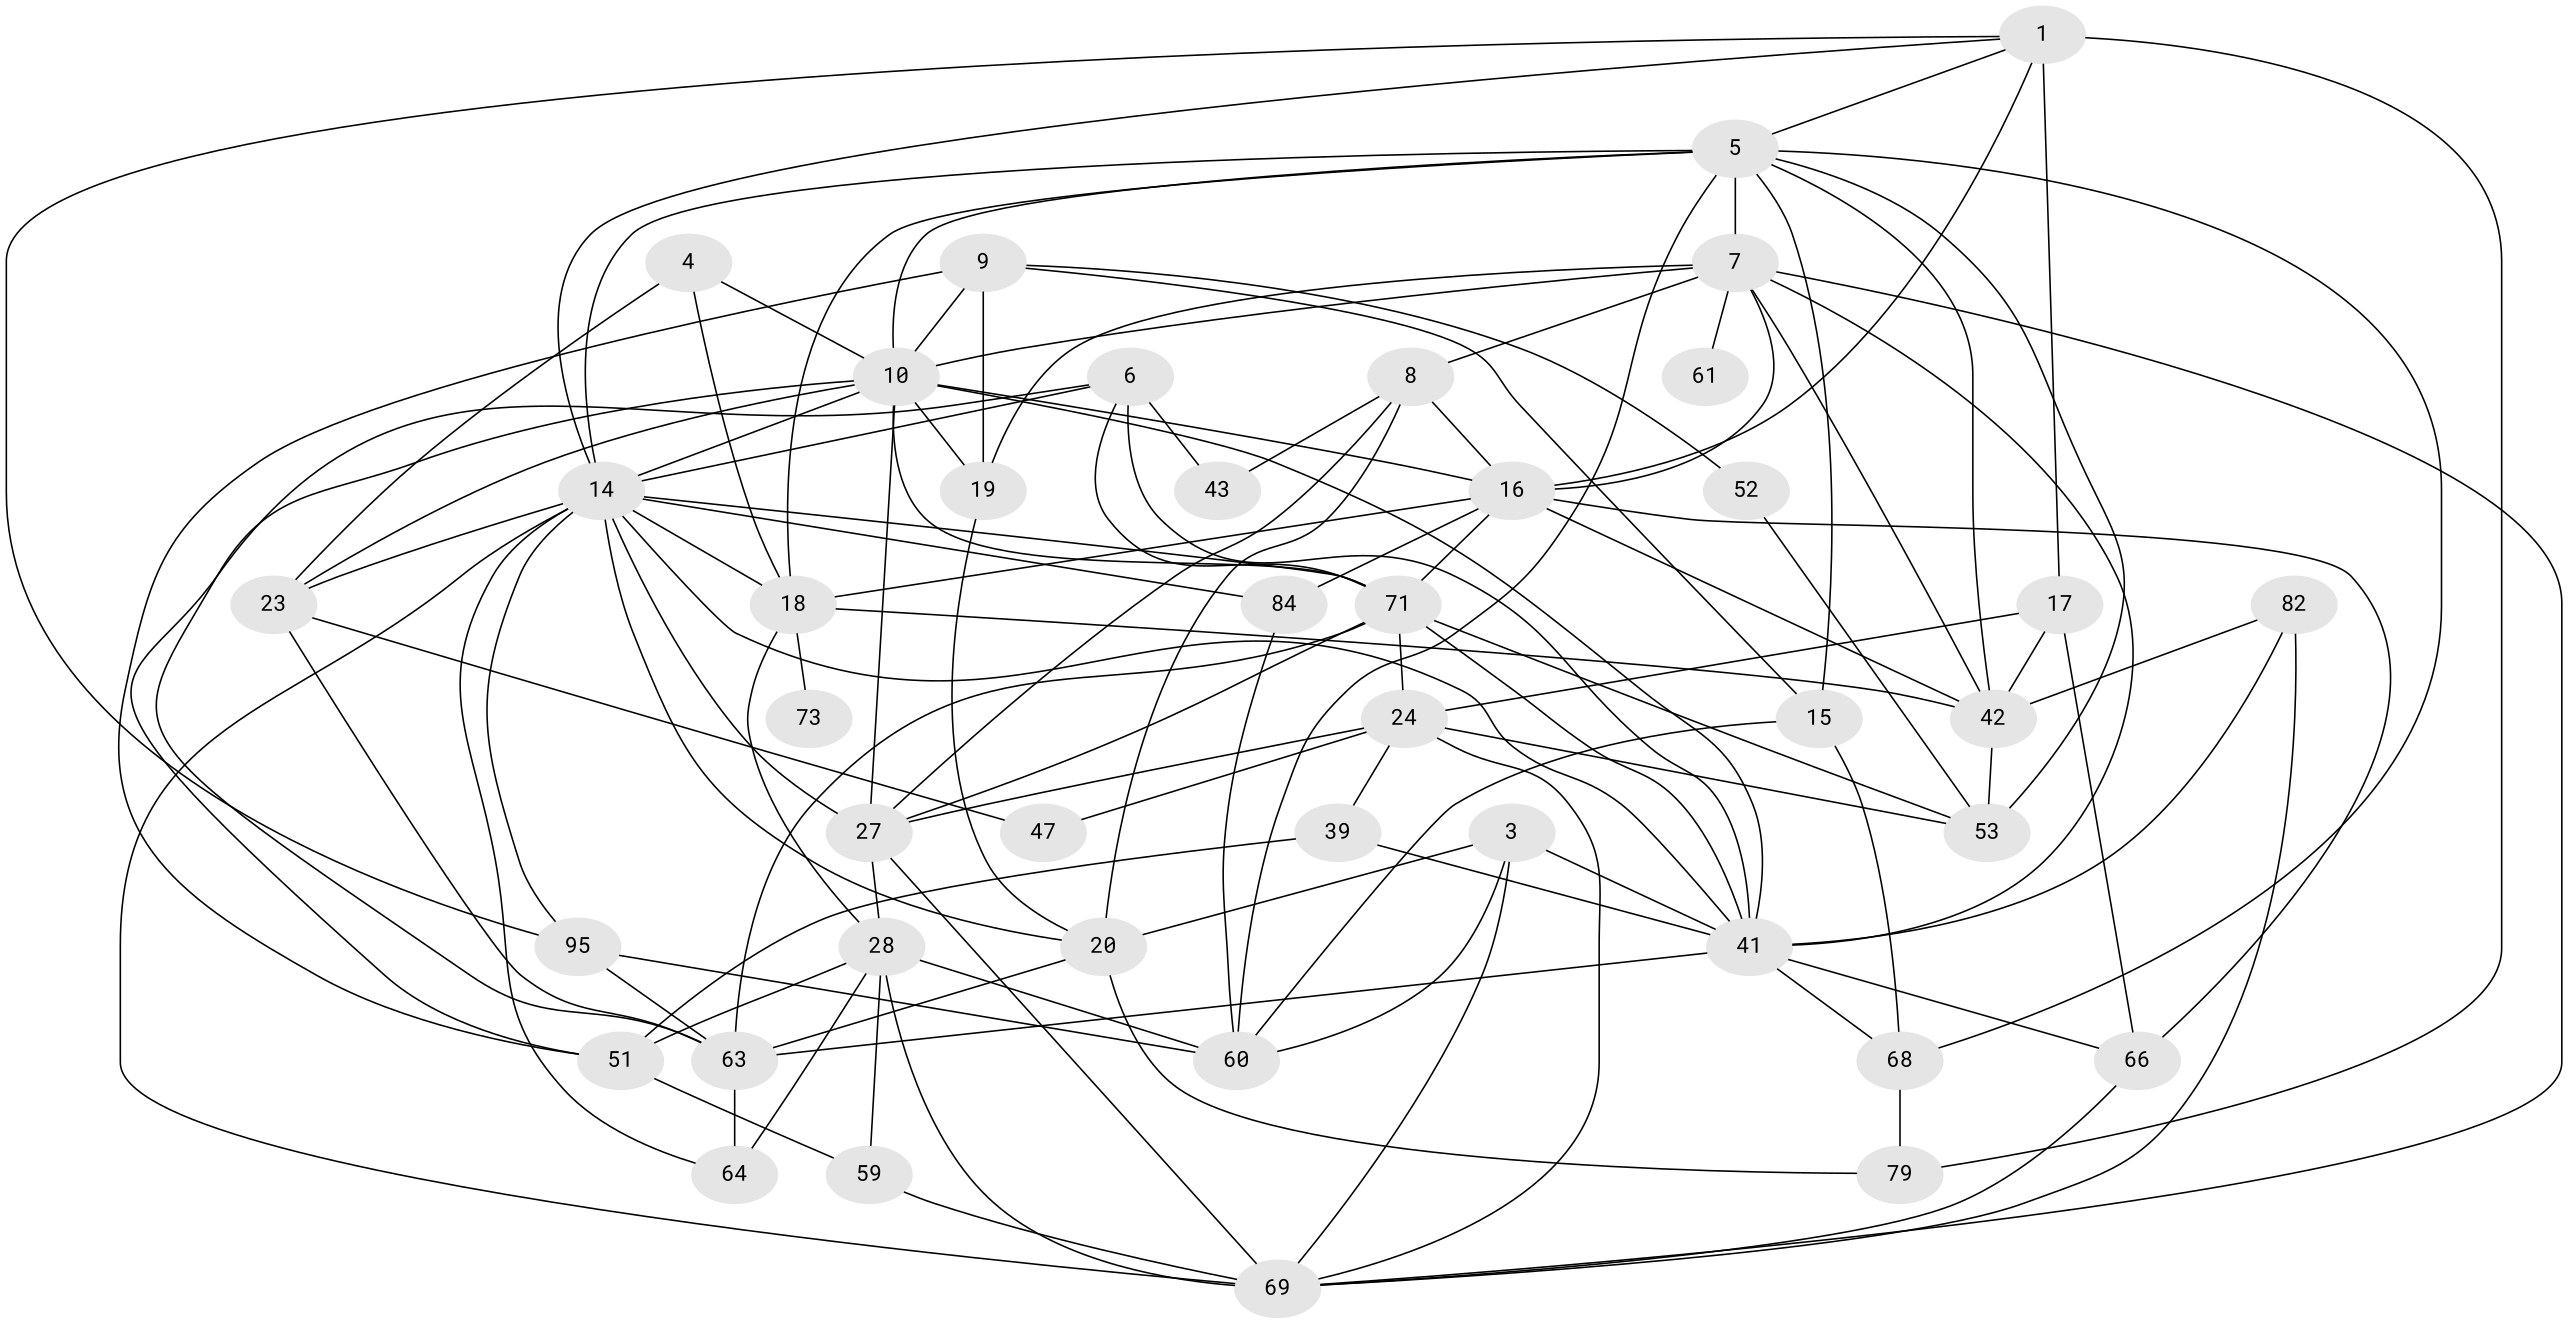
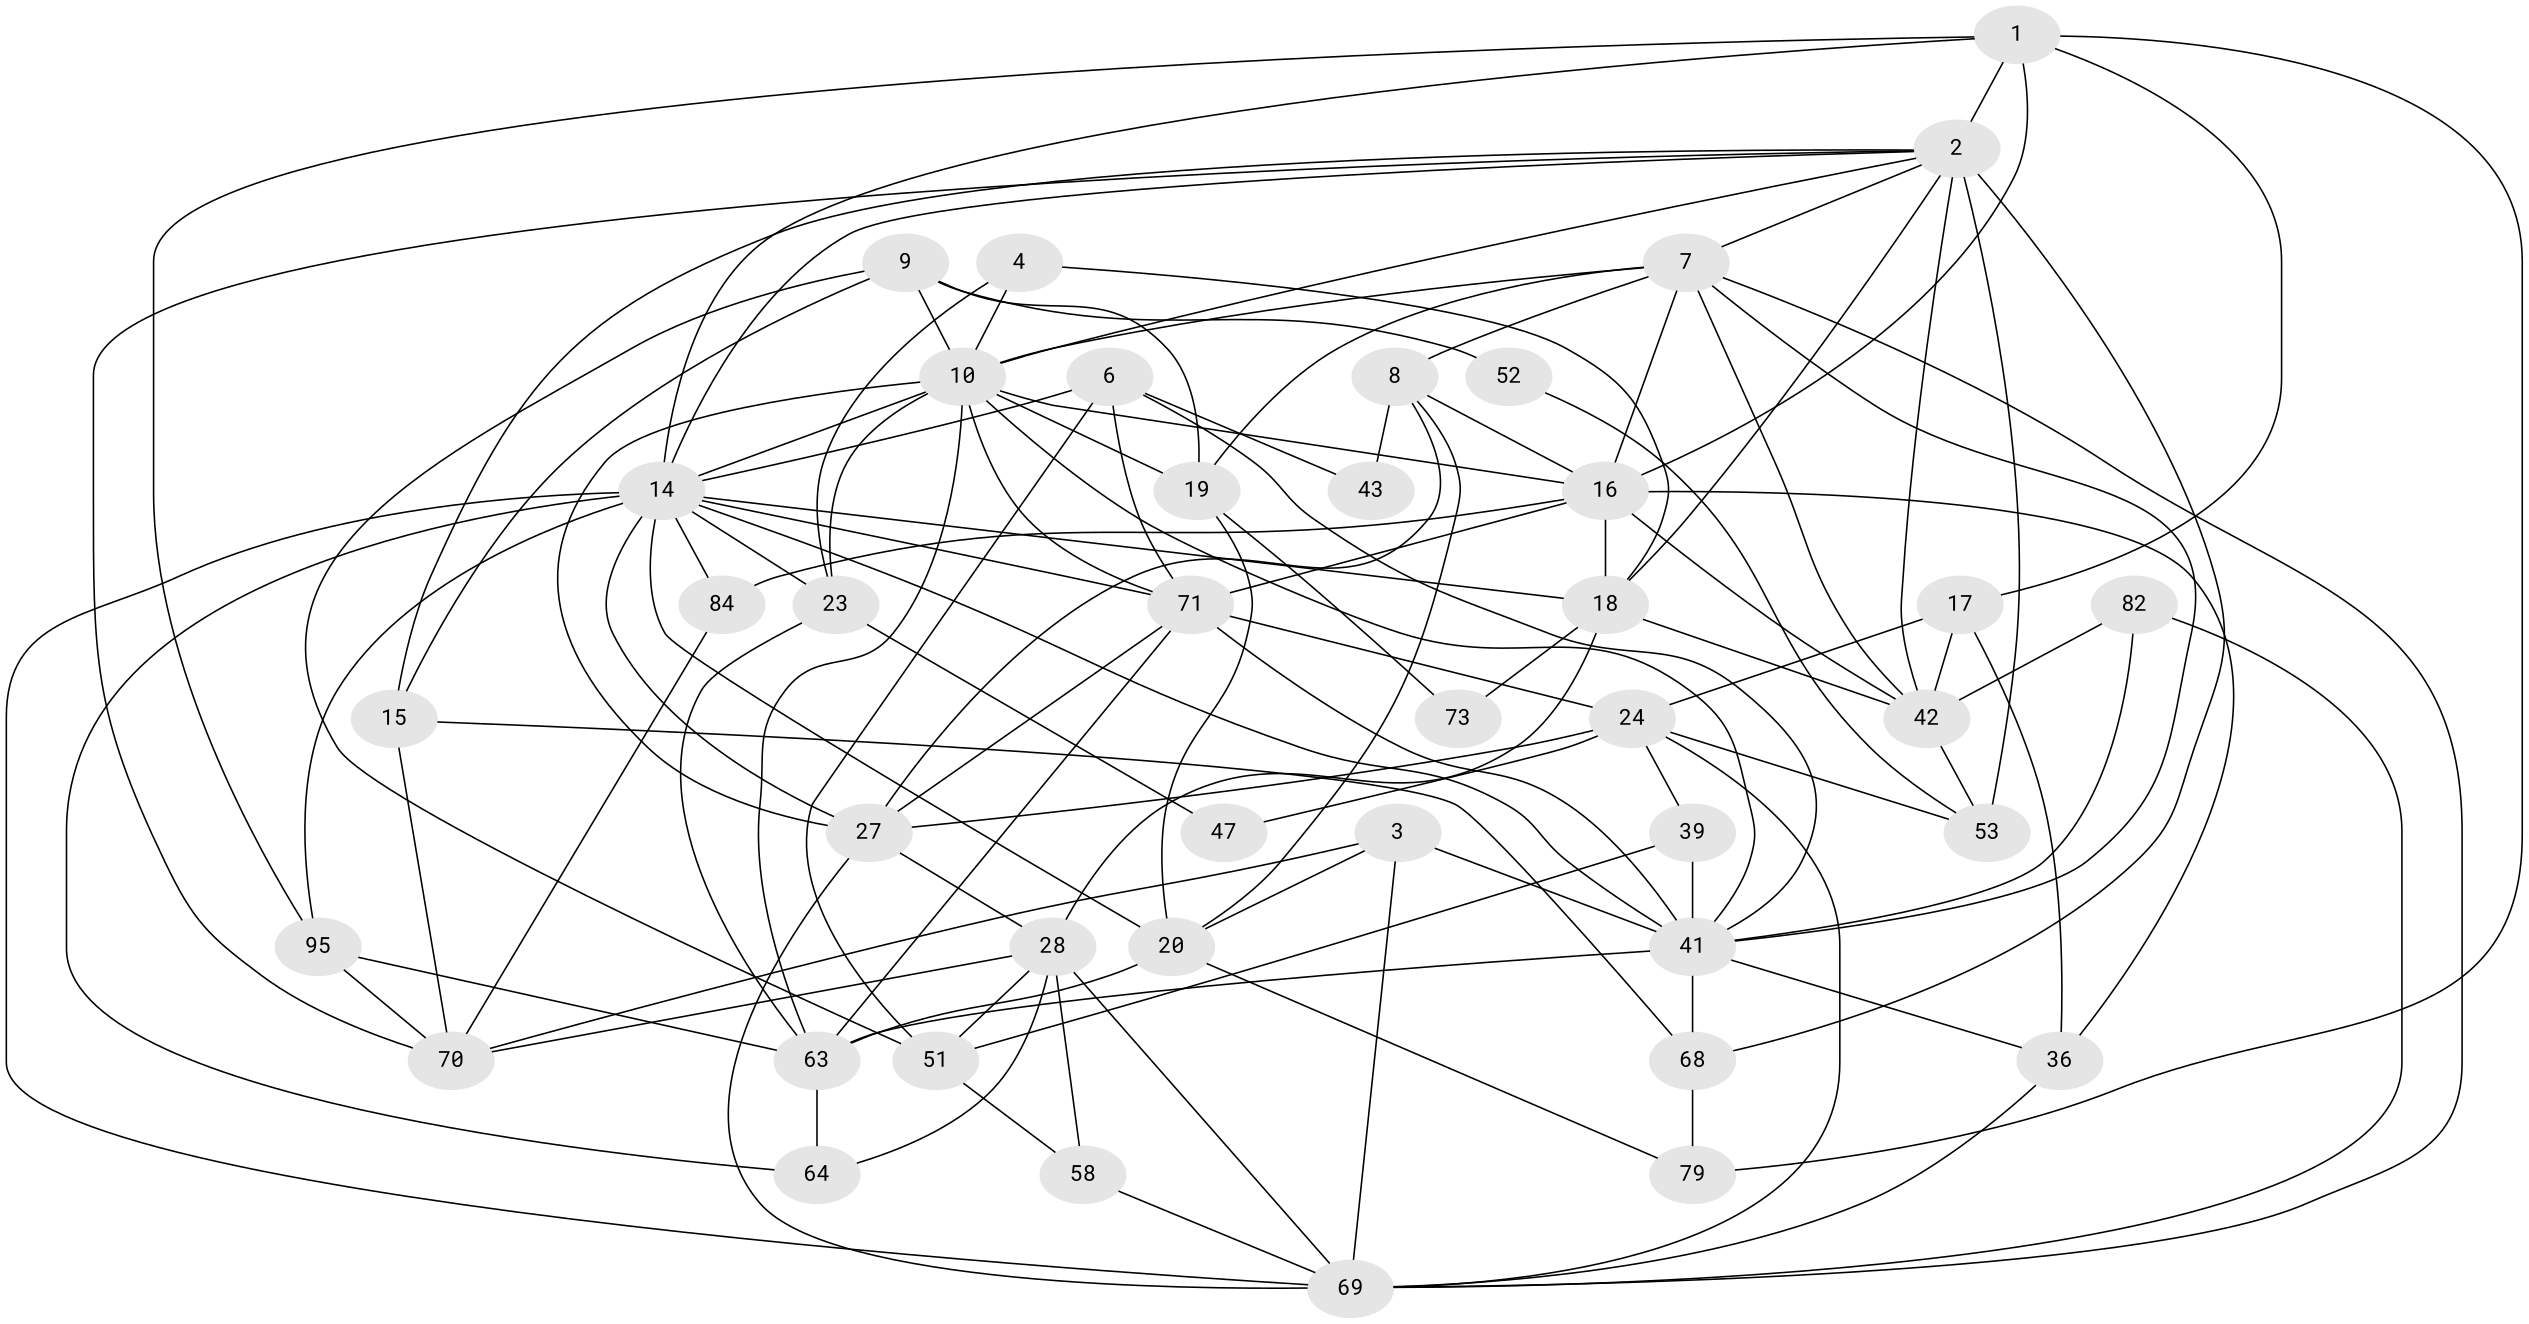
(1735, 149) -> (1957, 149)
(1705, 377) -> none
none -> (1314, 589)
(1731, 735) -> none
(1237, 1061) -> (451, 1061)
(2138, 1061) -> (2060, 1061)
(869, 1175) -> (1083, 1175)
